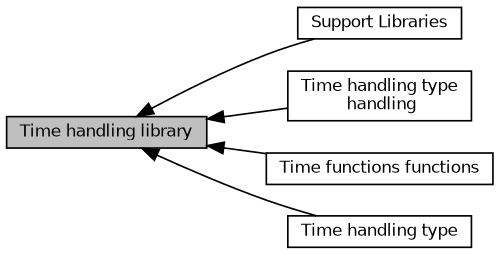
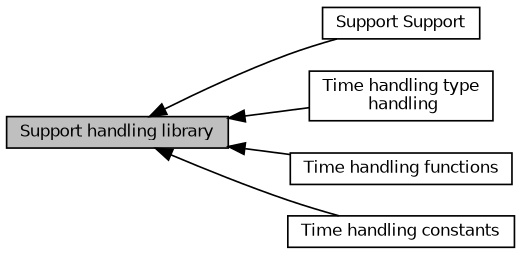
(380, 23) -> (401, 23)
(107, 132) -> (117, 132)
(380, 169) -> (401, 169)
(380, 232) -> (401, 232)
